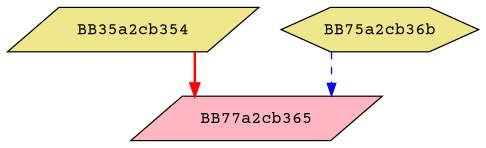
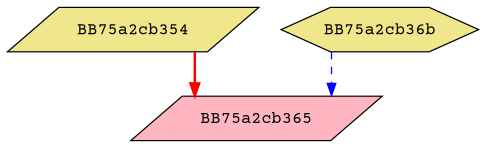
(133, 30) -> (133, 30)
(256, 118) -> (256, 118)
